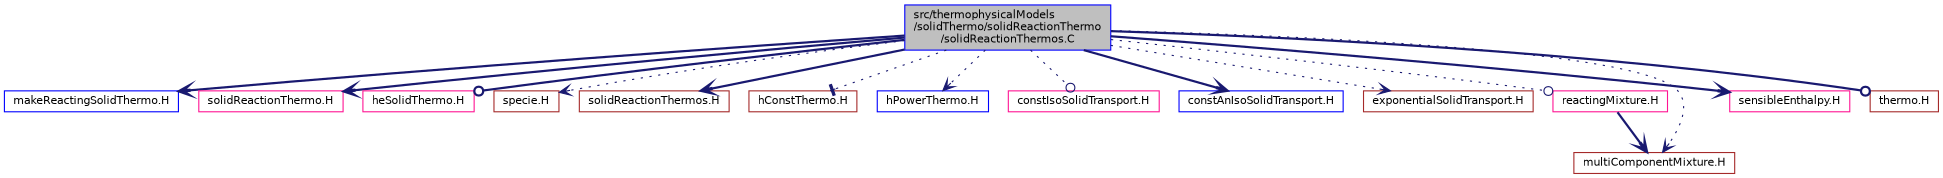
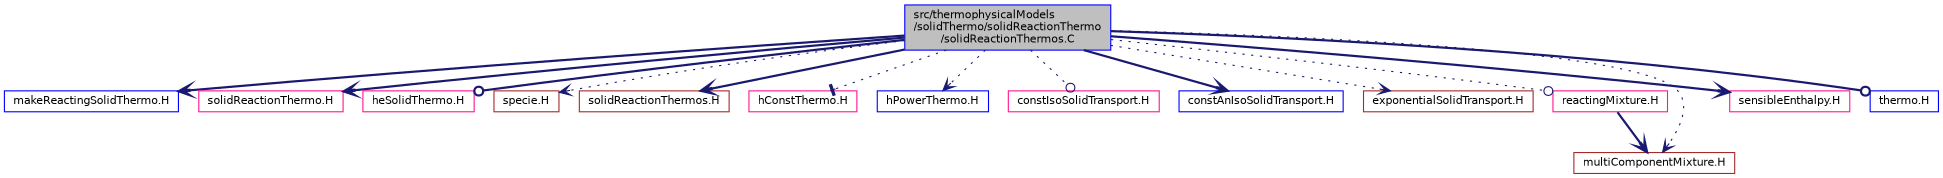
(803, 101) -> (803, 101)
(1904, 101) -> (1904, 101)
